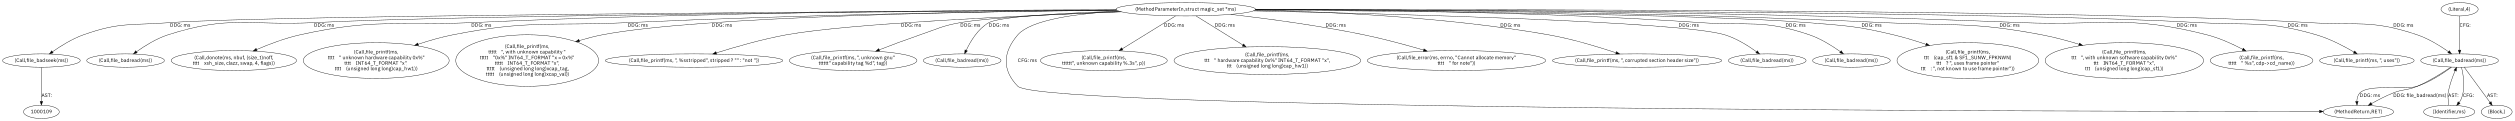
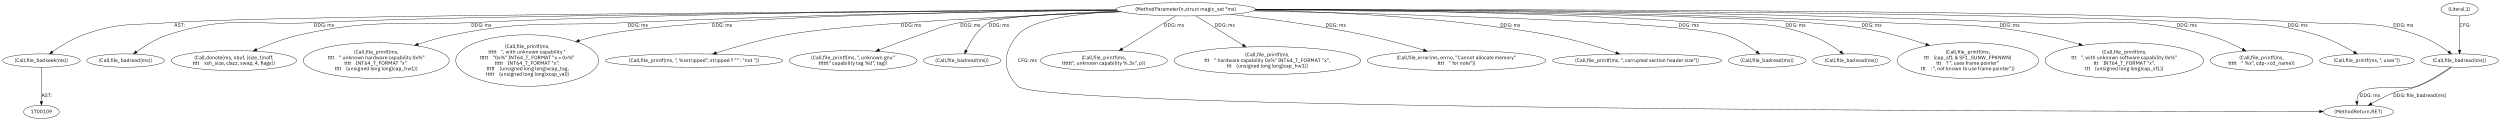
(2460, 9) -> (2460, 9)
(180, 25) -> (180, 25)
(41, 112) -> (41, 112)
(2449, 112) -> none
(2497, 112) -> none
